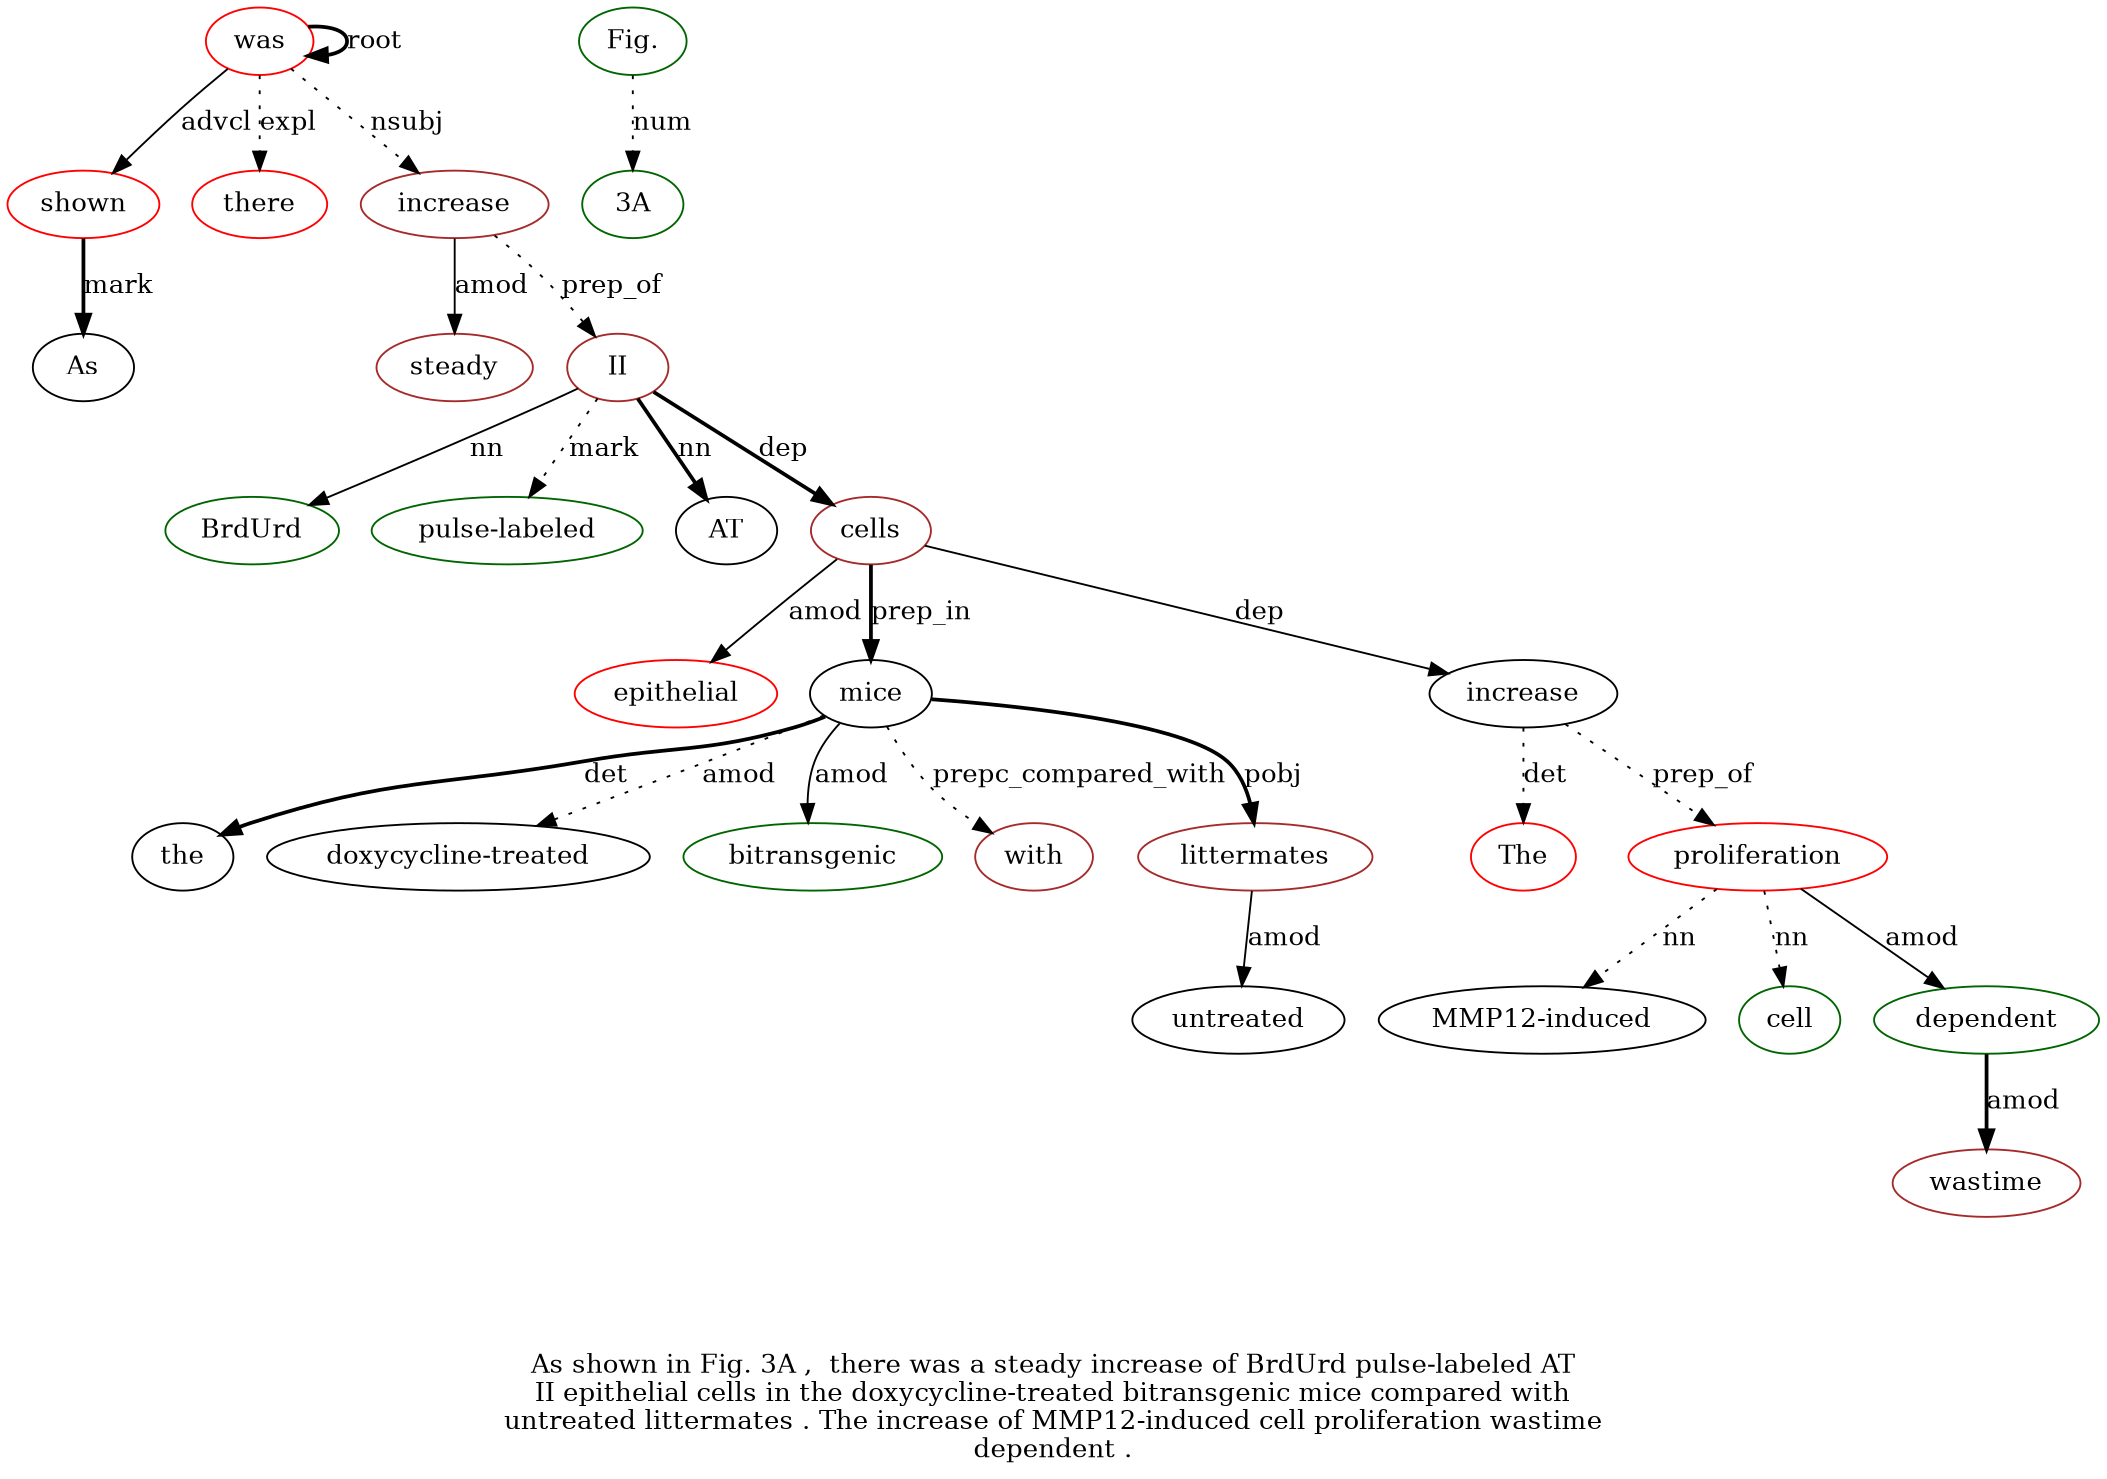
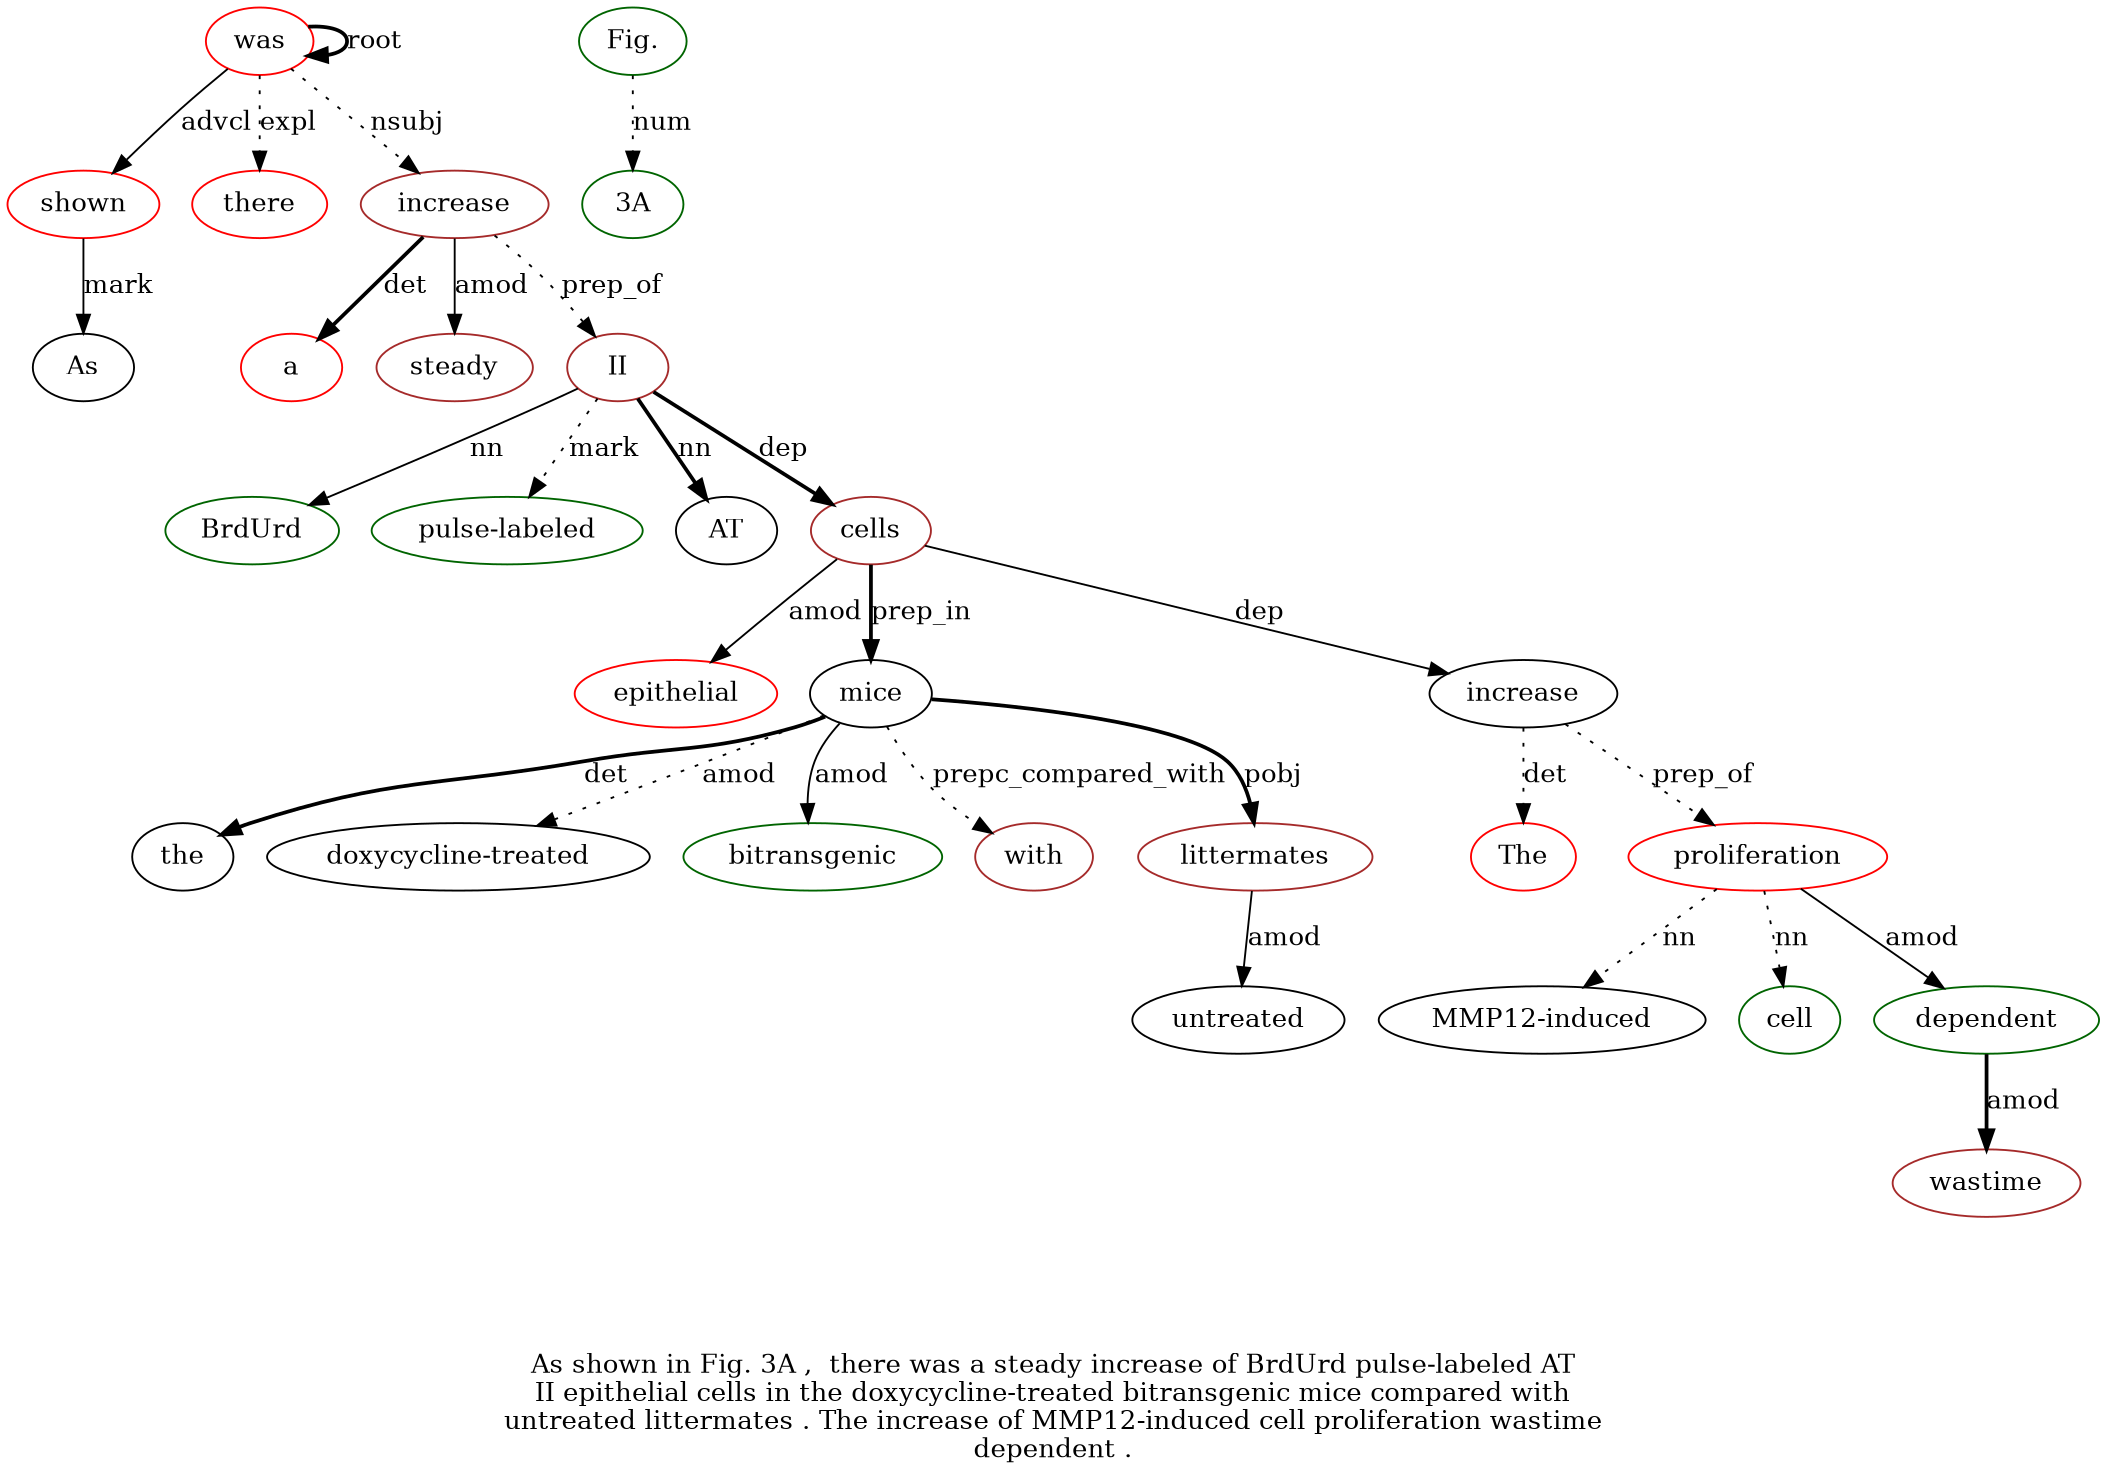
(83, 277) -> (83, 277)
none -> (292, 368)
